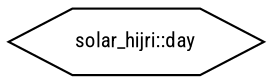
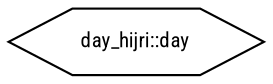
(136, 42) -> (136, 42)
